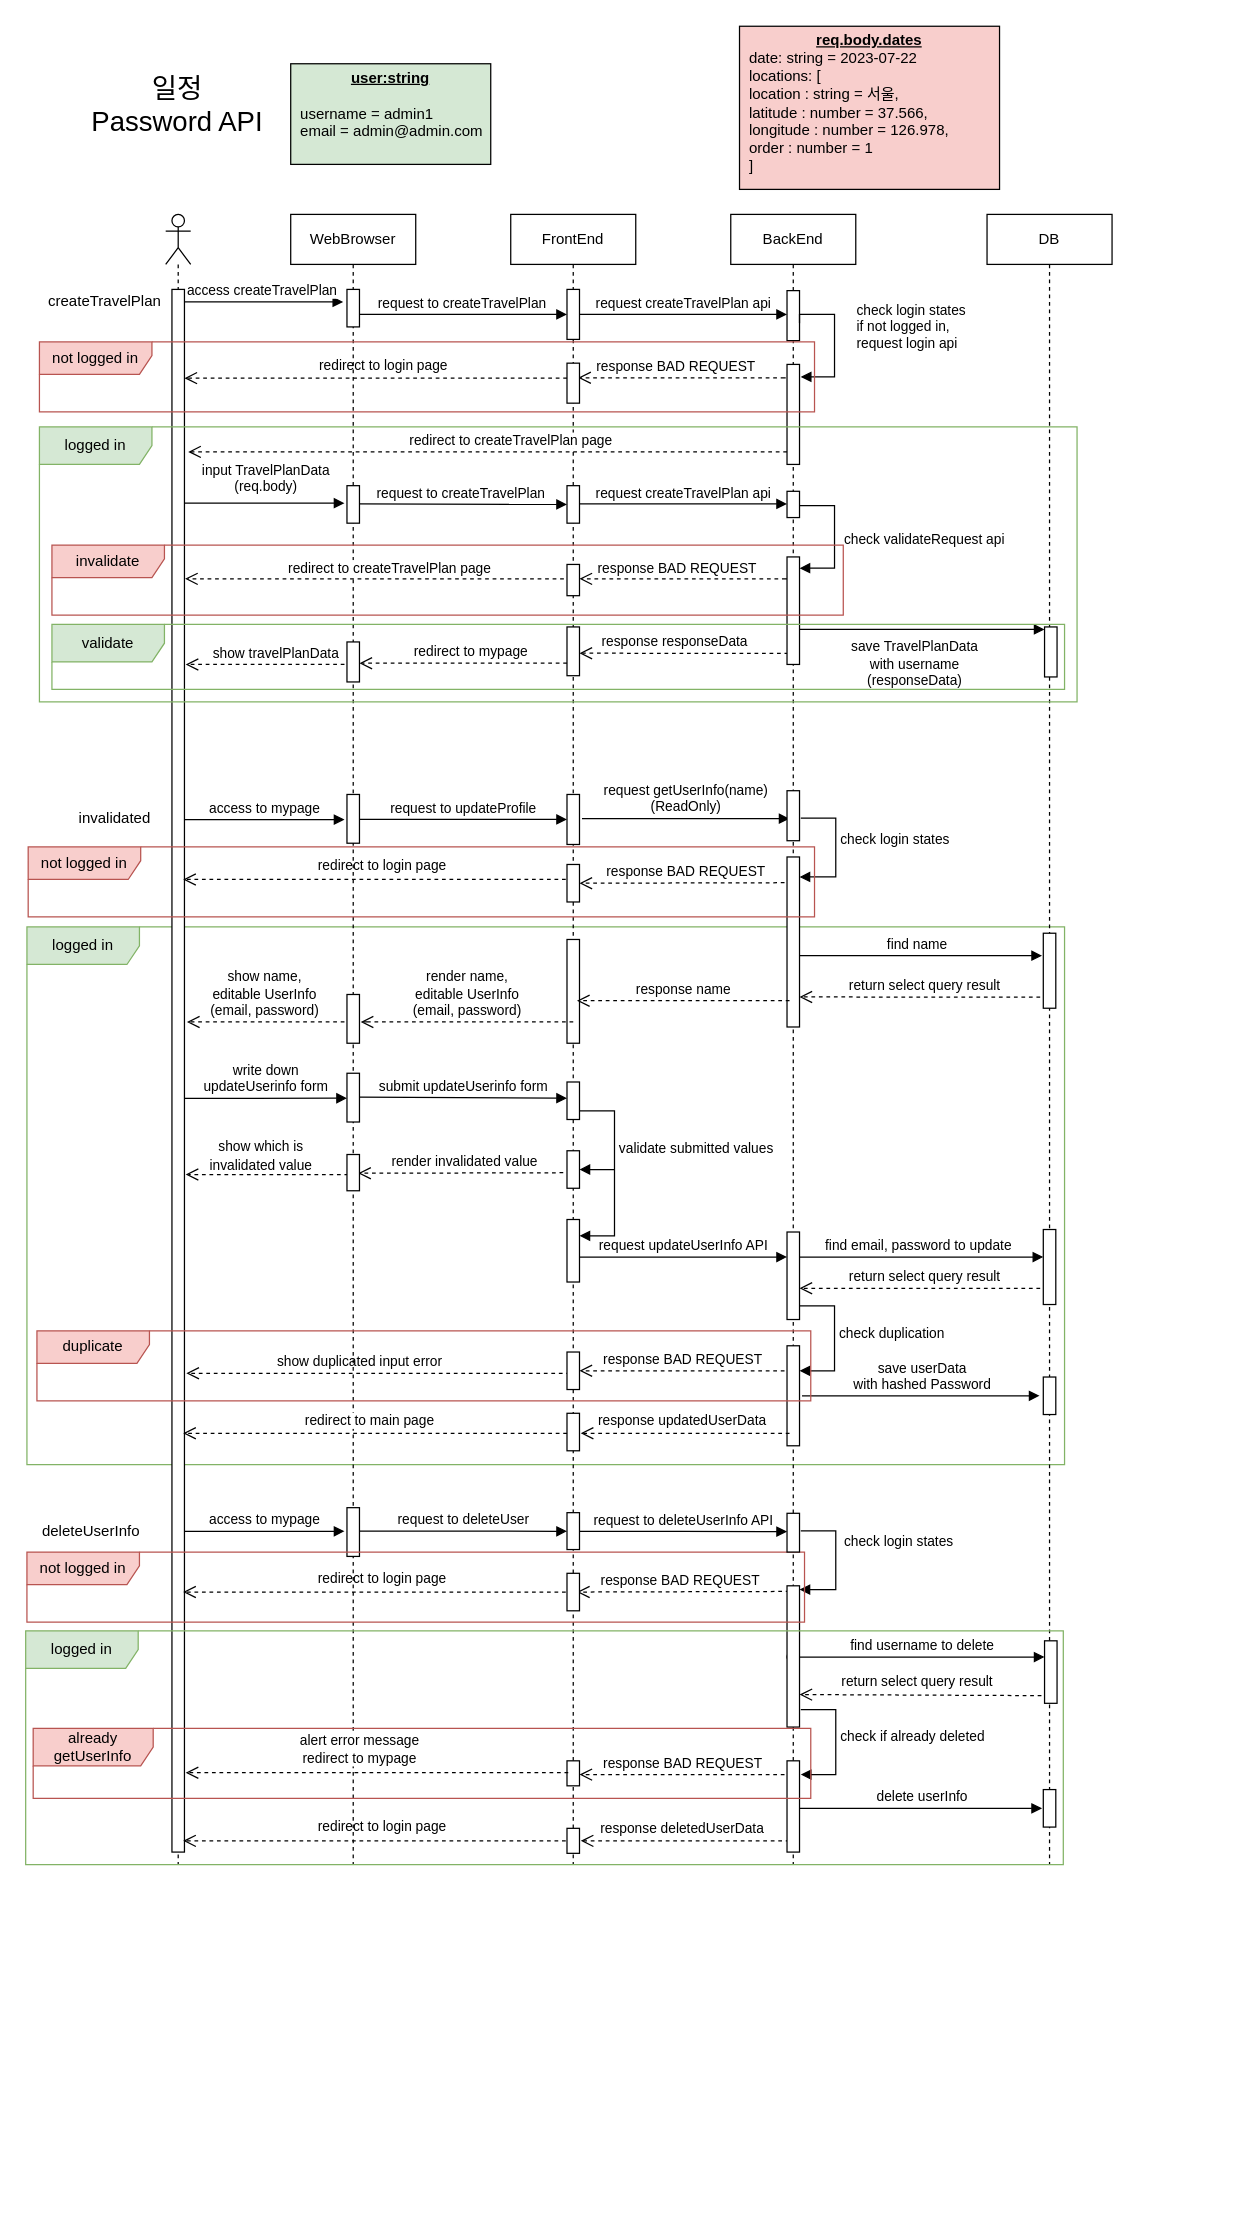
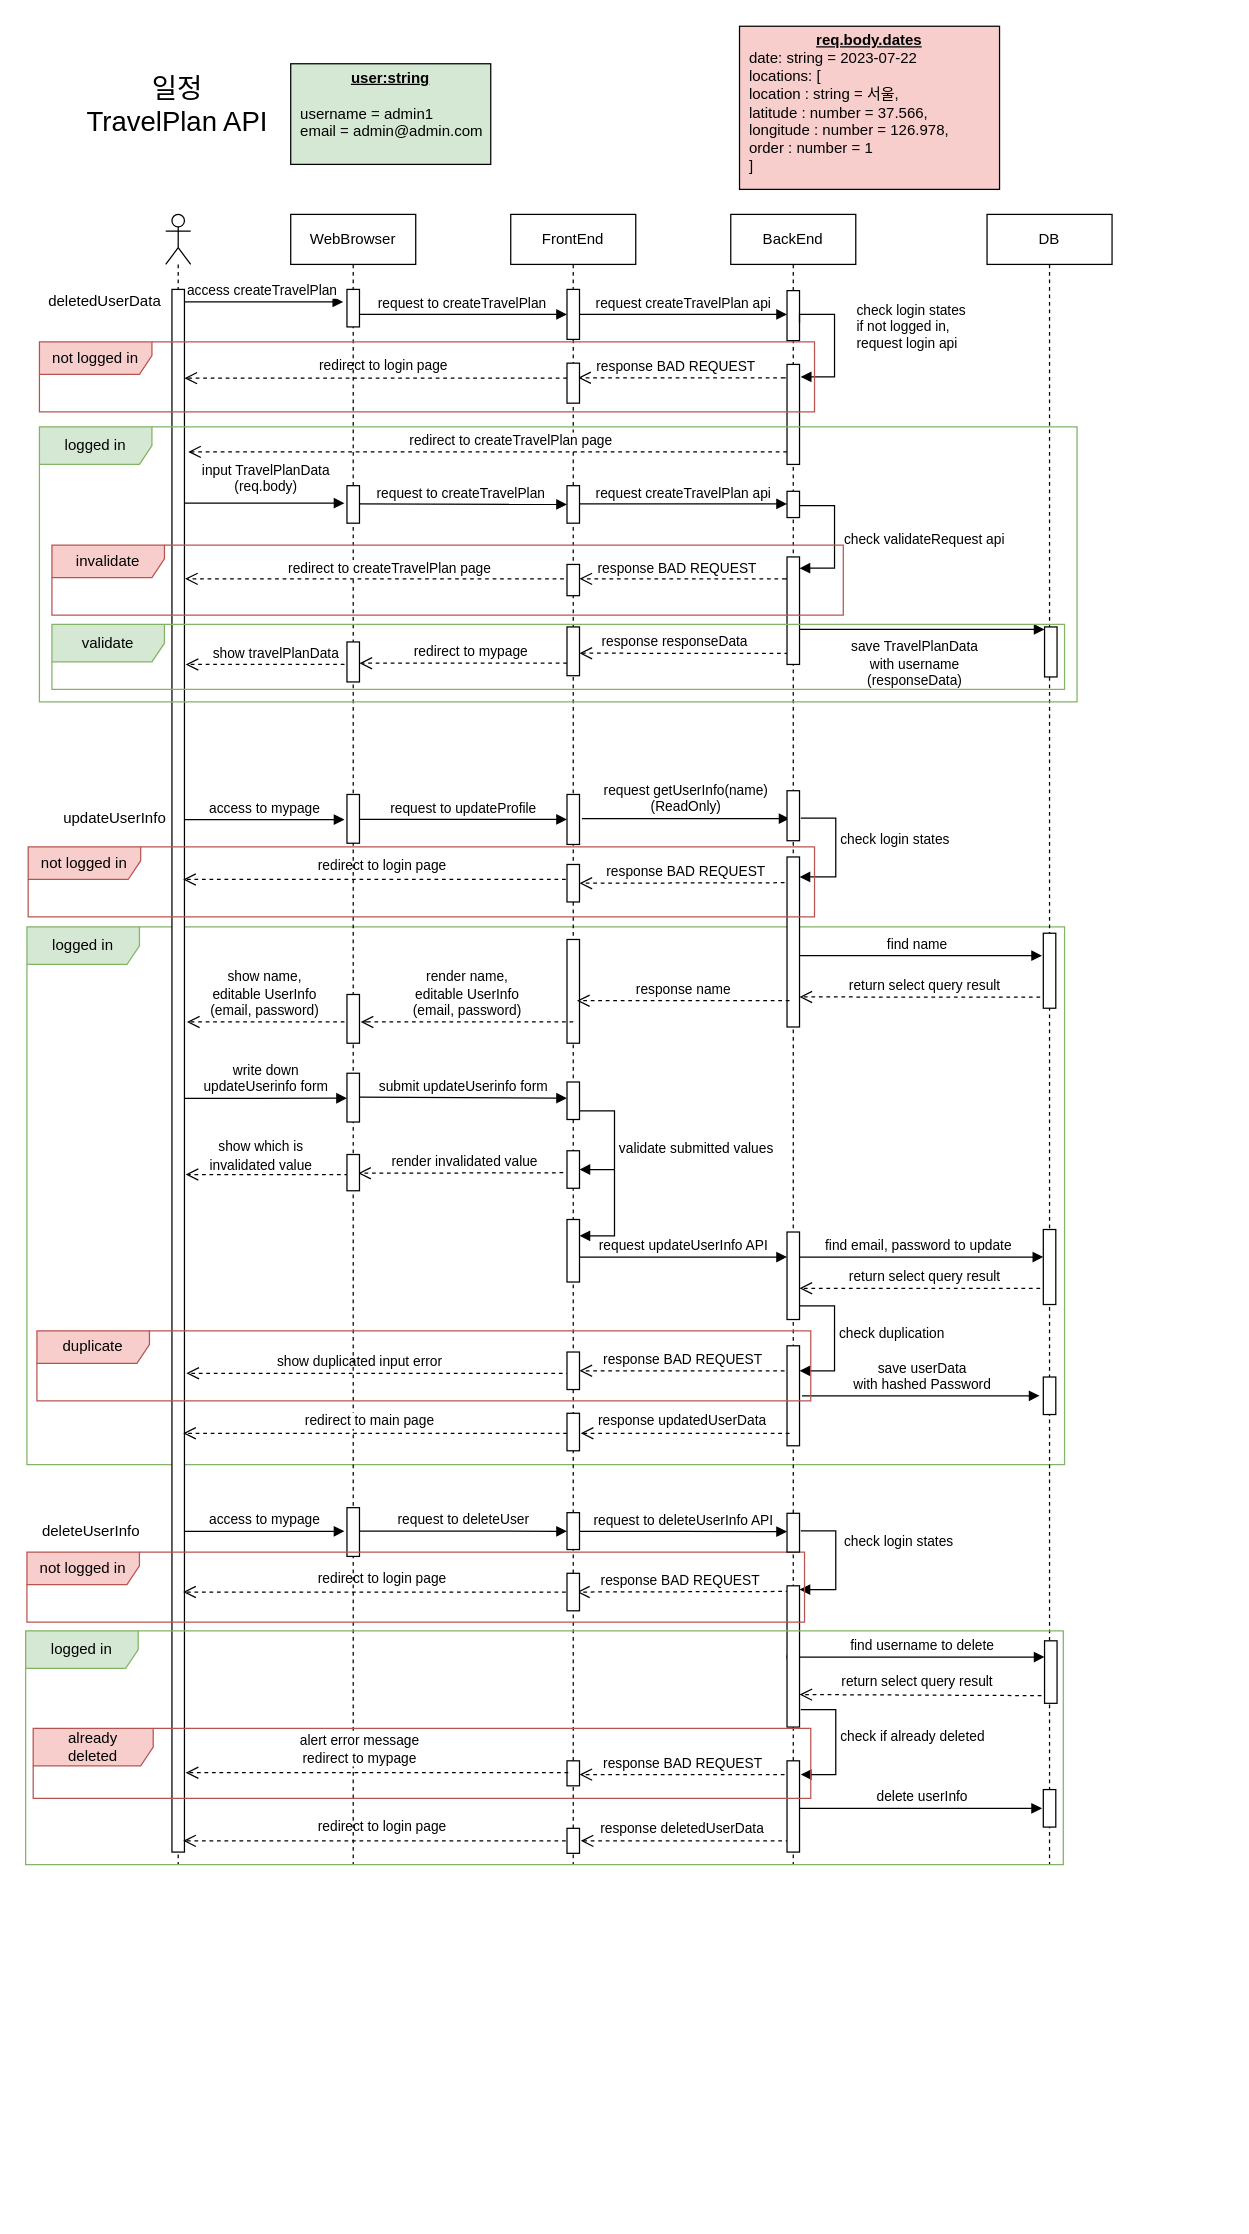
(178, 106) -> (178, 106)
(105, 302) -> (105, 302)
(115, 818) -> (115, 818)
(93, 1747) -> (93, 1747)
